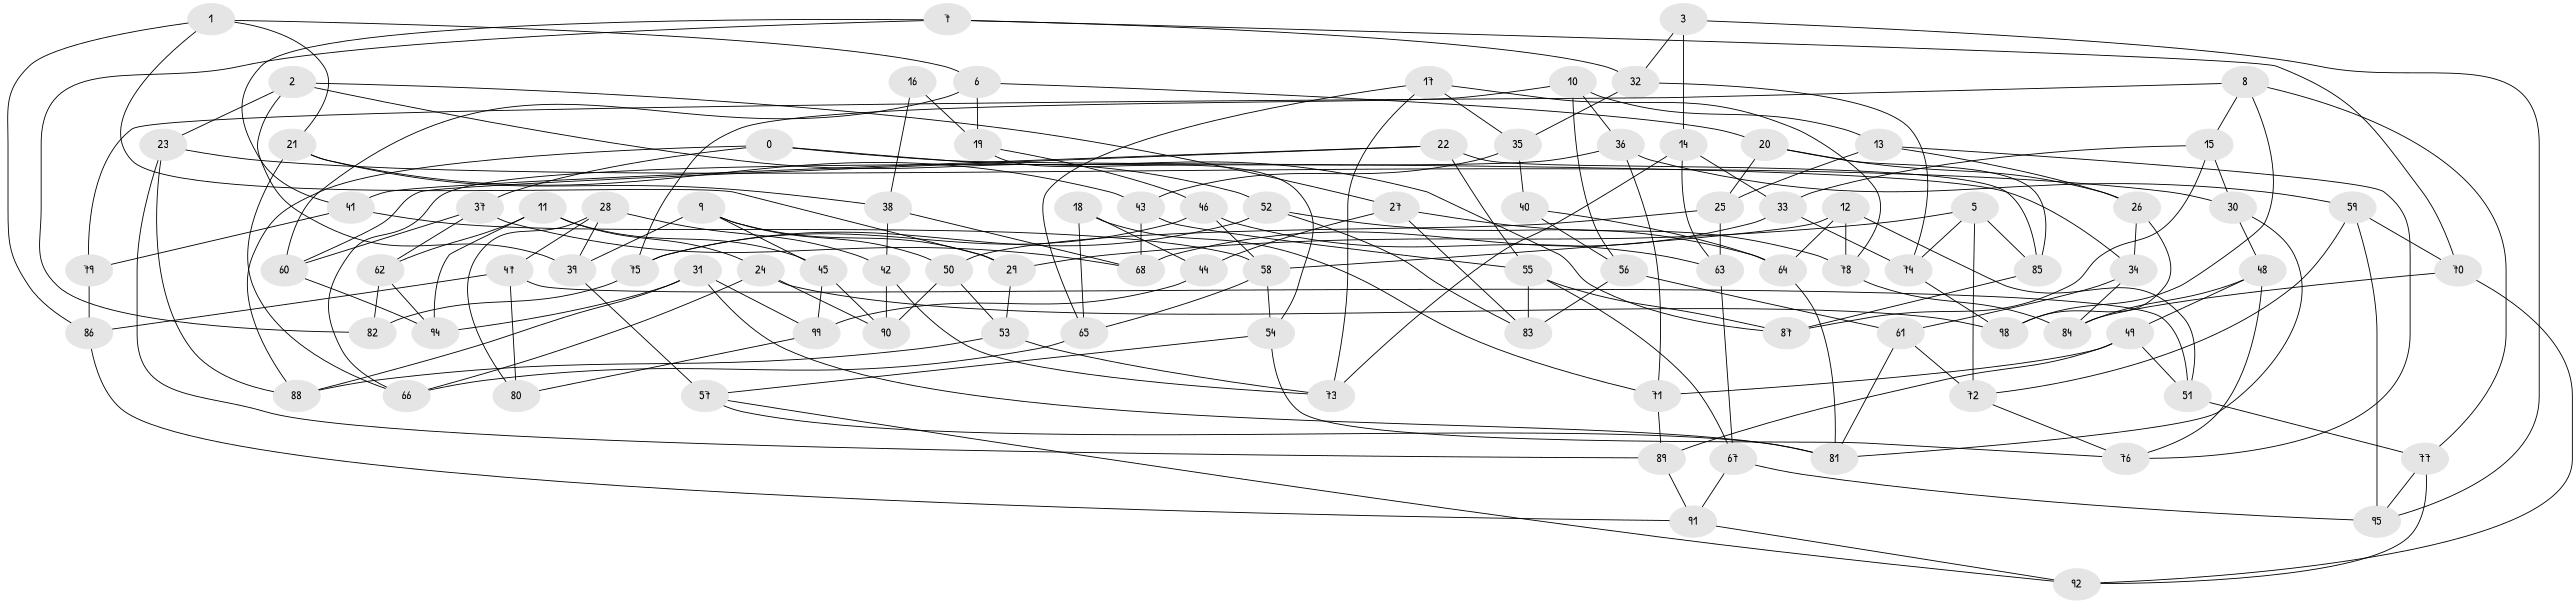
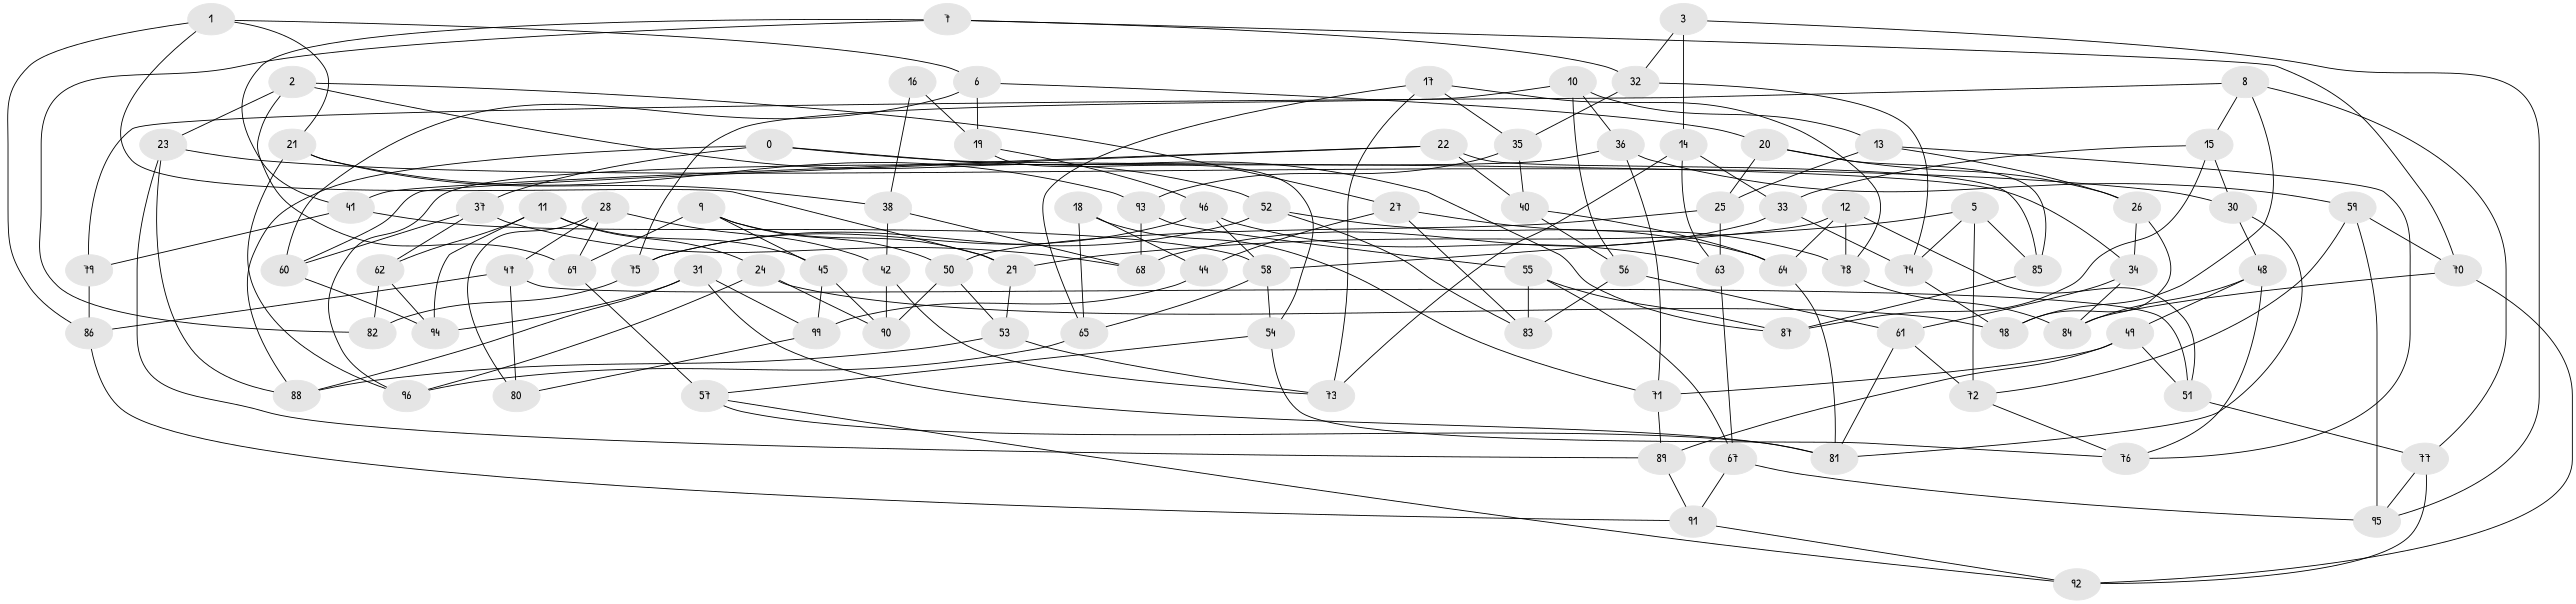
(1141, 208) -> (1141, 208)
(1484, 209) -> (1484, 176)
(572, 270) -> (572, 270)
(407, 396) -> (407, 396)
